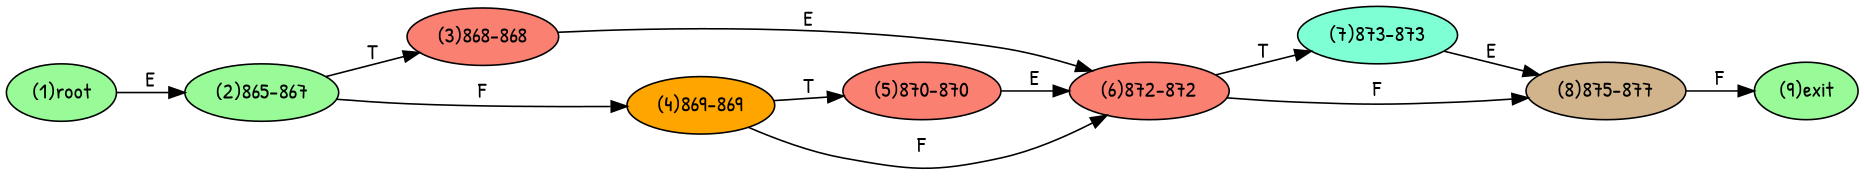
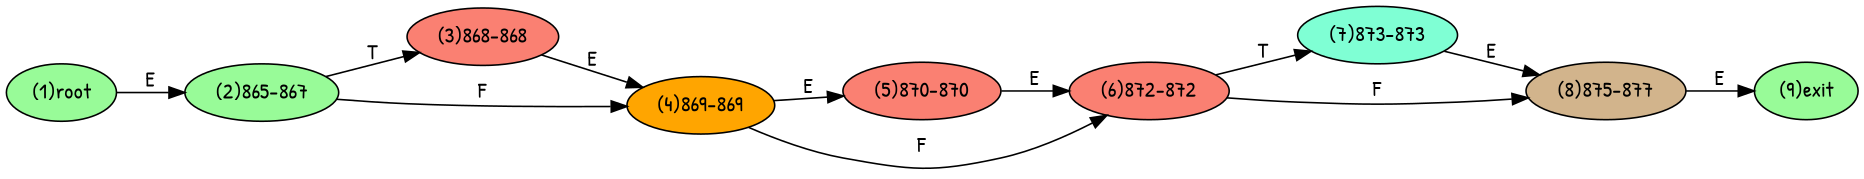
(819, 31) -> (584, 69)
(1720, 79) -> (1720, 79)
(809, 87) -> (809, 87)
